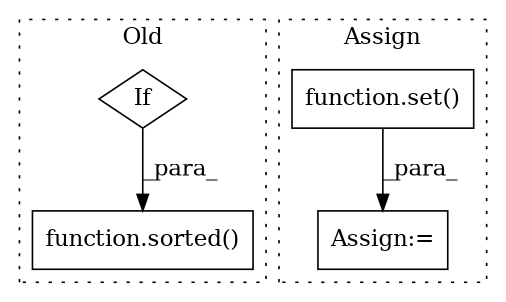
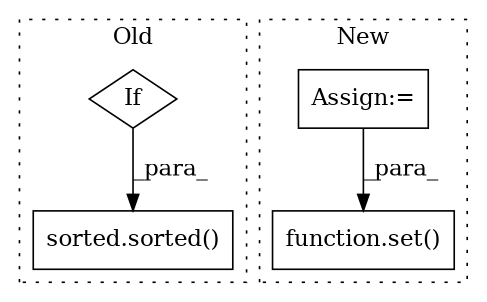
(383, 38) -> (363, 38)
(383, 161) -> (363, 161)
(143, 240) -> (133, 240)
